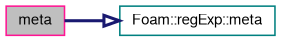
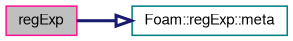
(35, 21) -> (41, 21)
